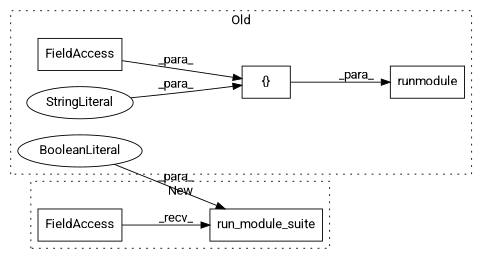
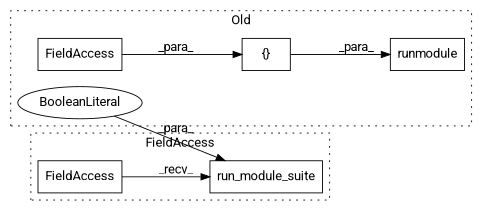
(80, 103) -> none
(180, 192) -> (180, 143)
